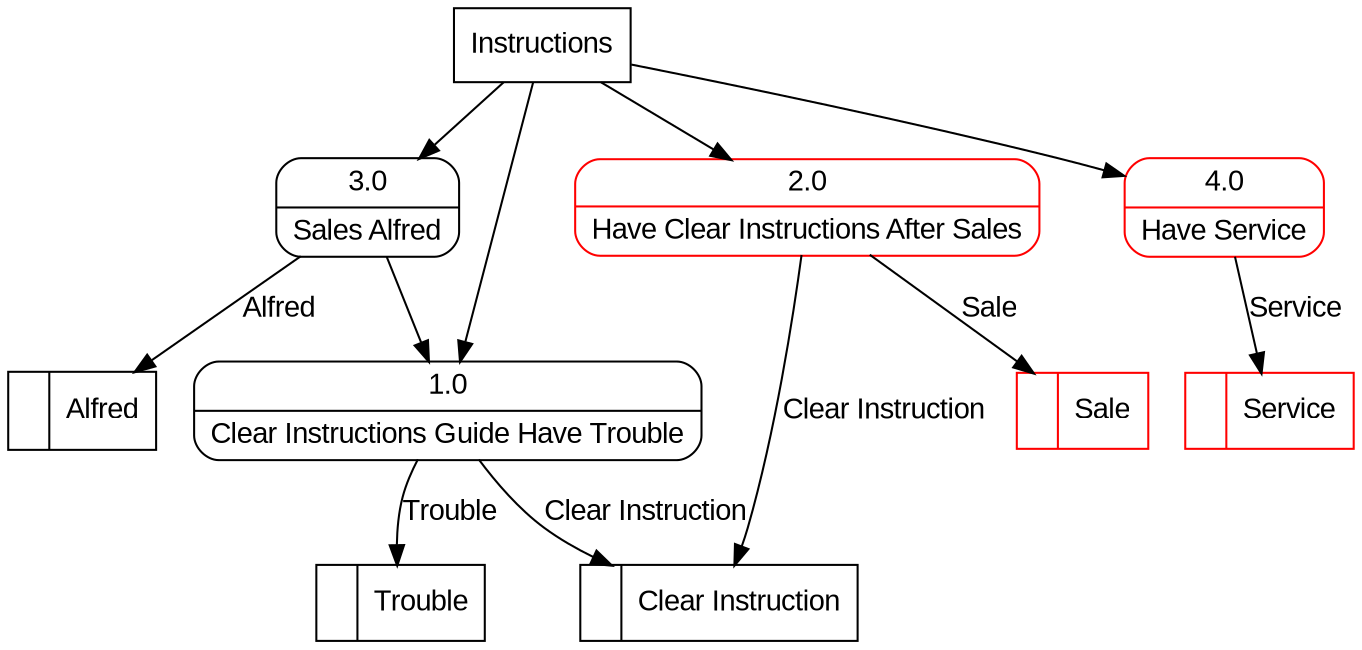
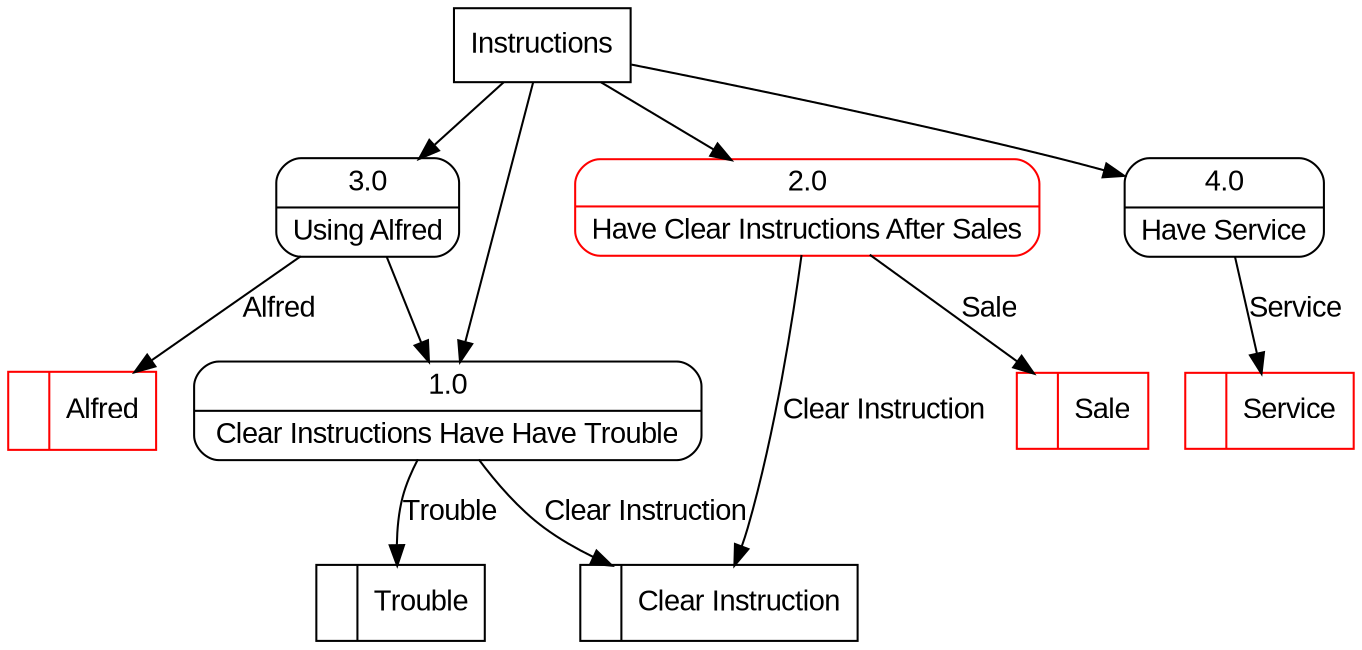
(1224, 207) -> (1224, 207)
(368, 231) -> (368, 231)
(82, 411) -> (82, 411)
(448, 434) -> (448, 434)
